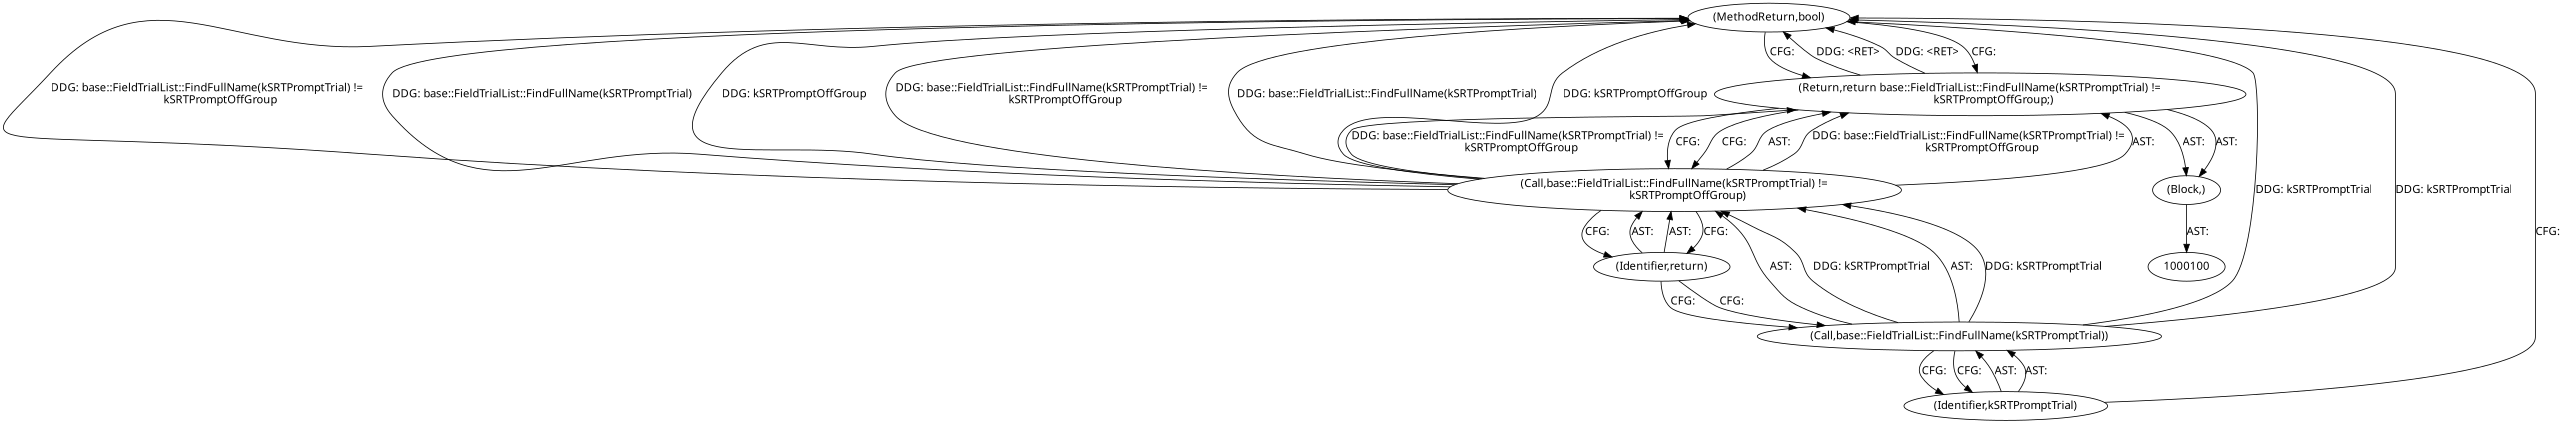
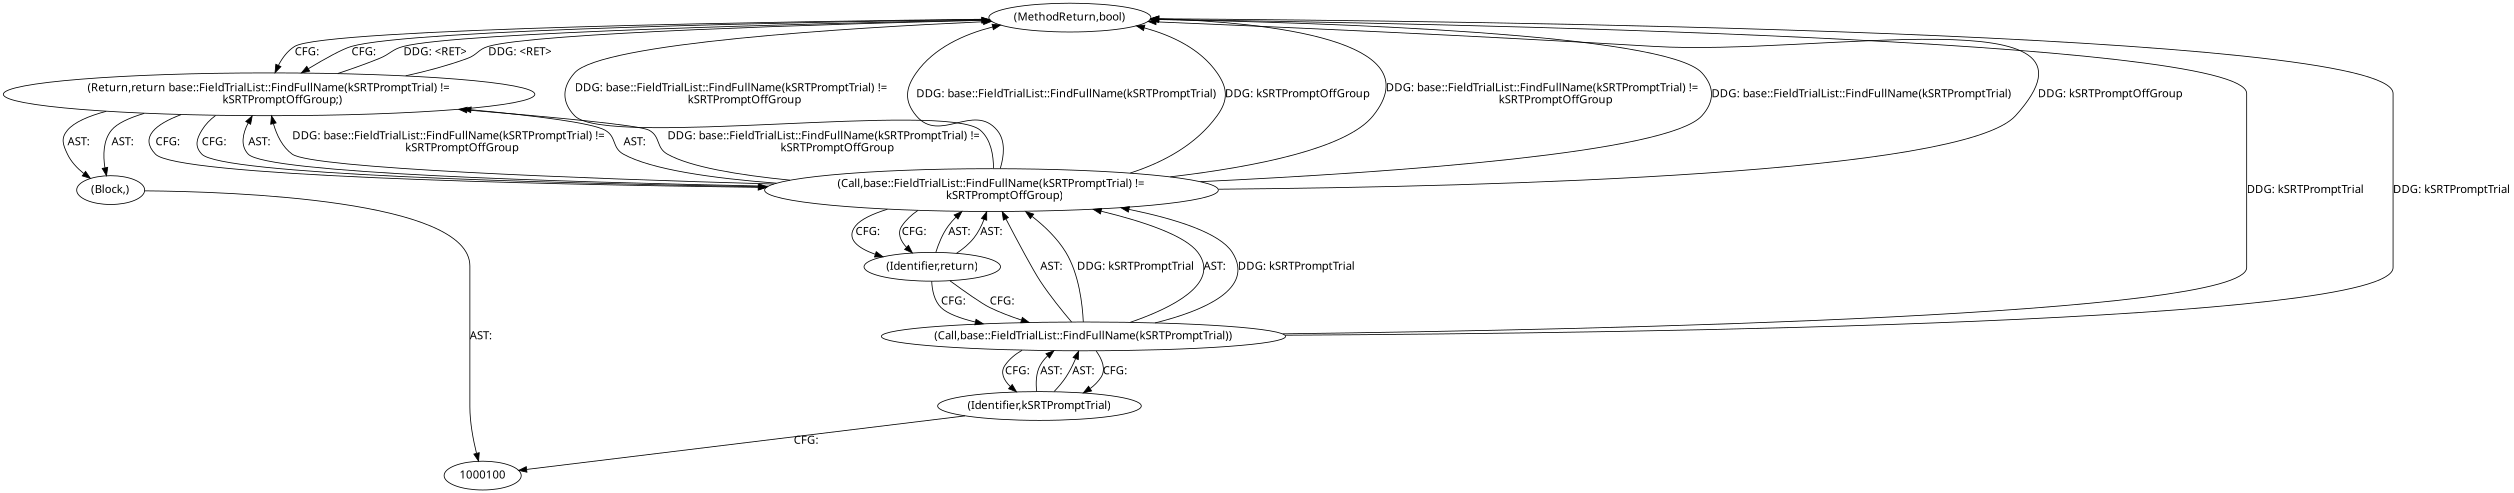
(2534, 92) -> (746, 443)
